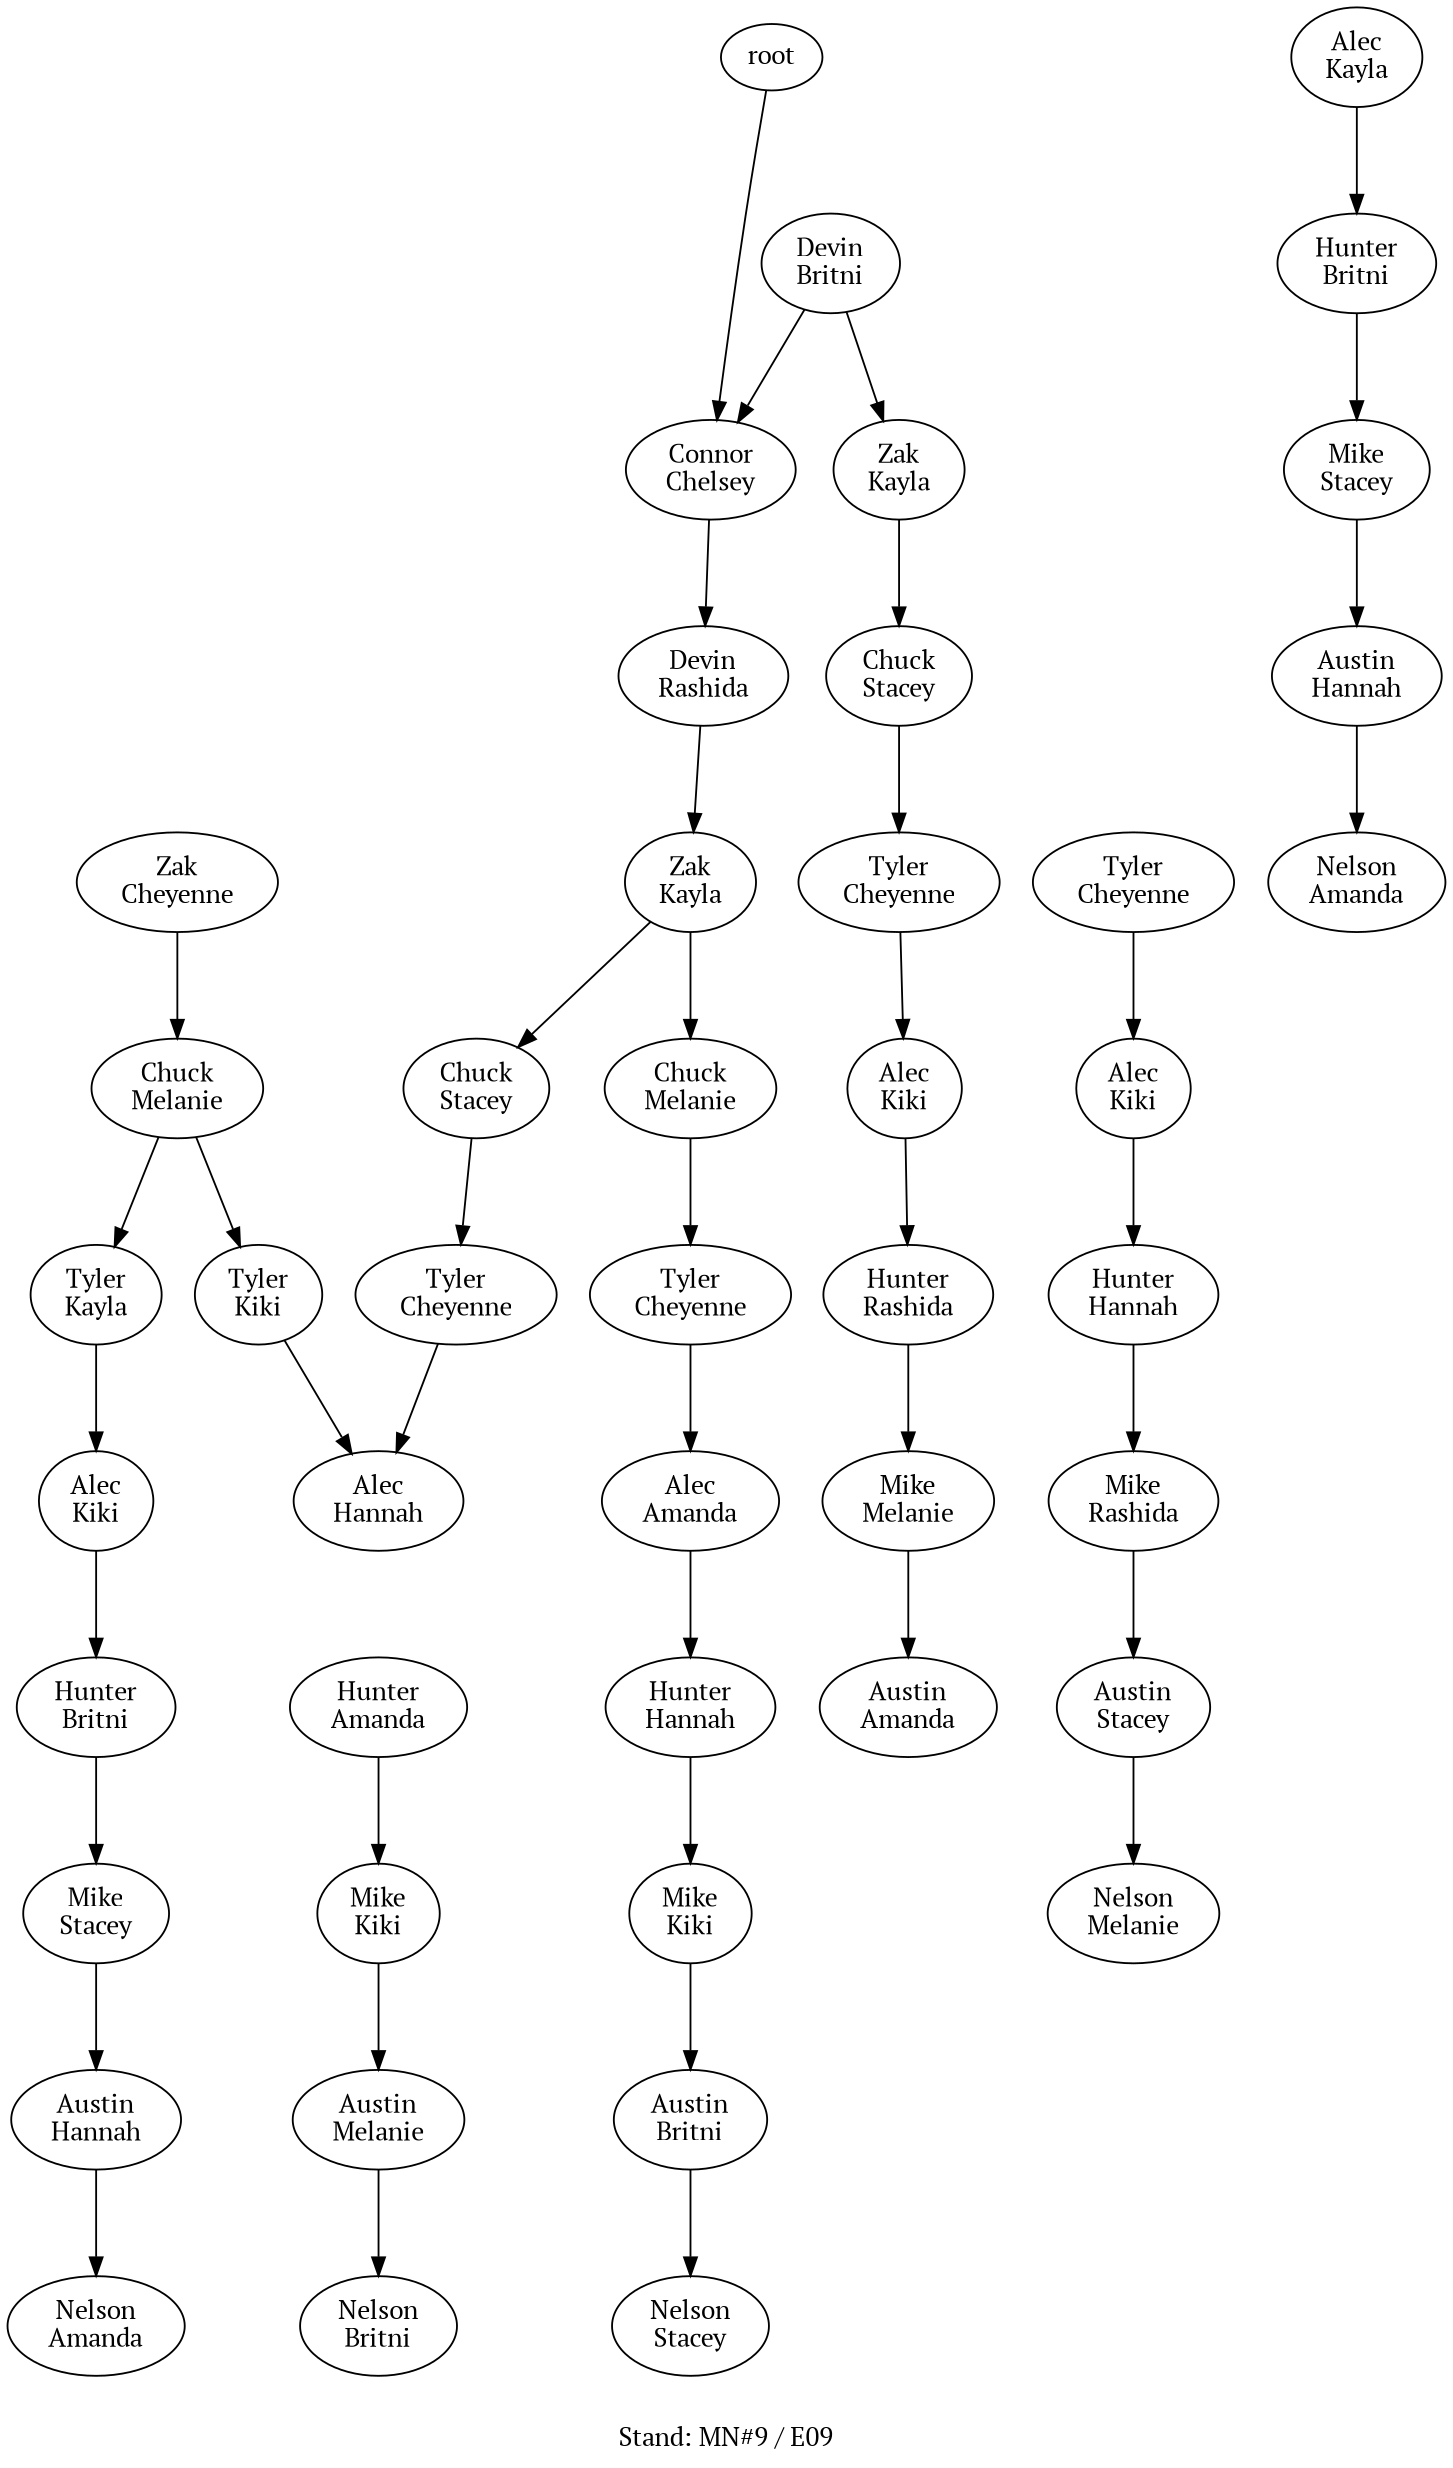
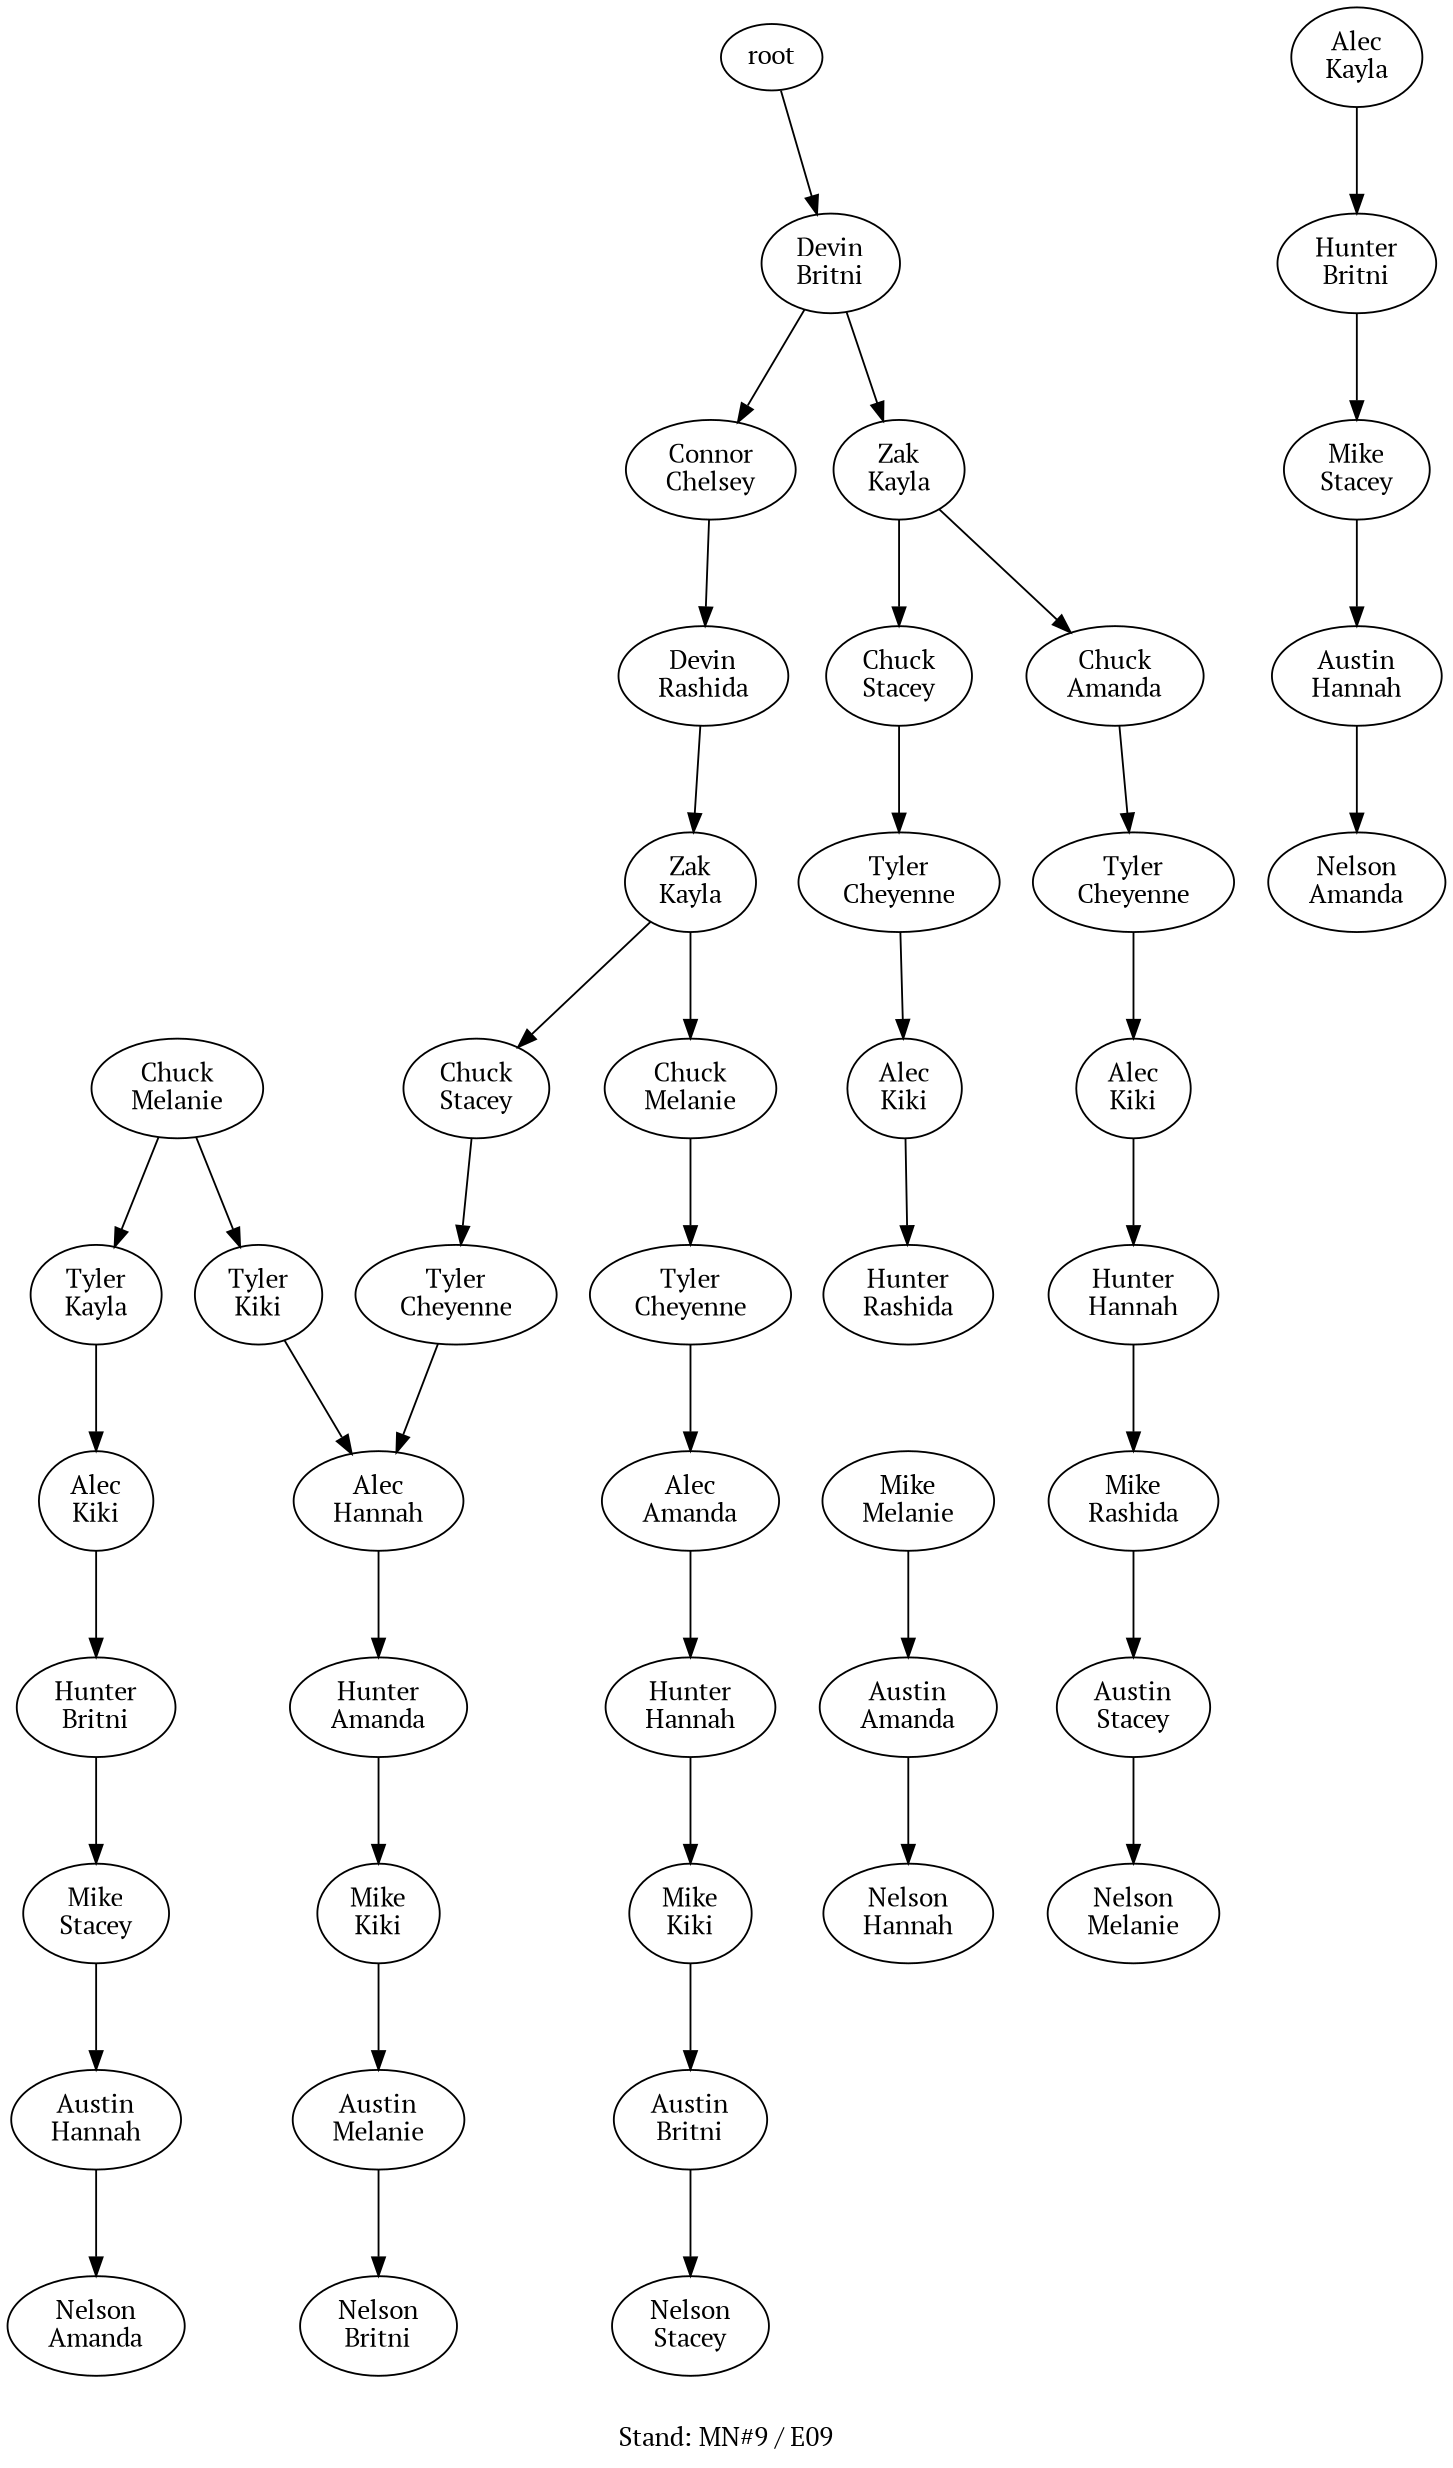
(741, 246) -> (796, 144)
none -> (1115, 676)
(177, 882) -> none
(908, 1388) -> none
none -> (379, 1594)
none -> (908, 1913)
